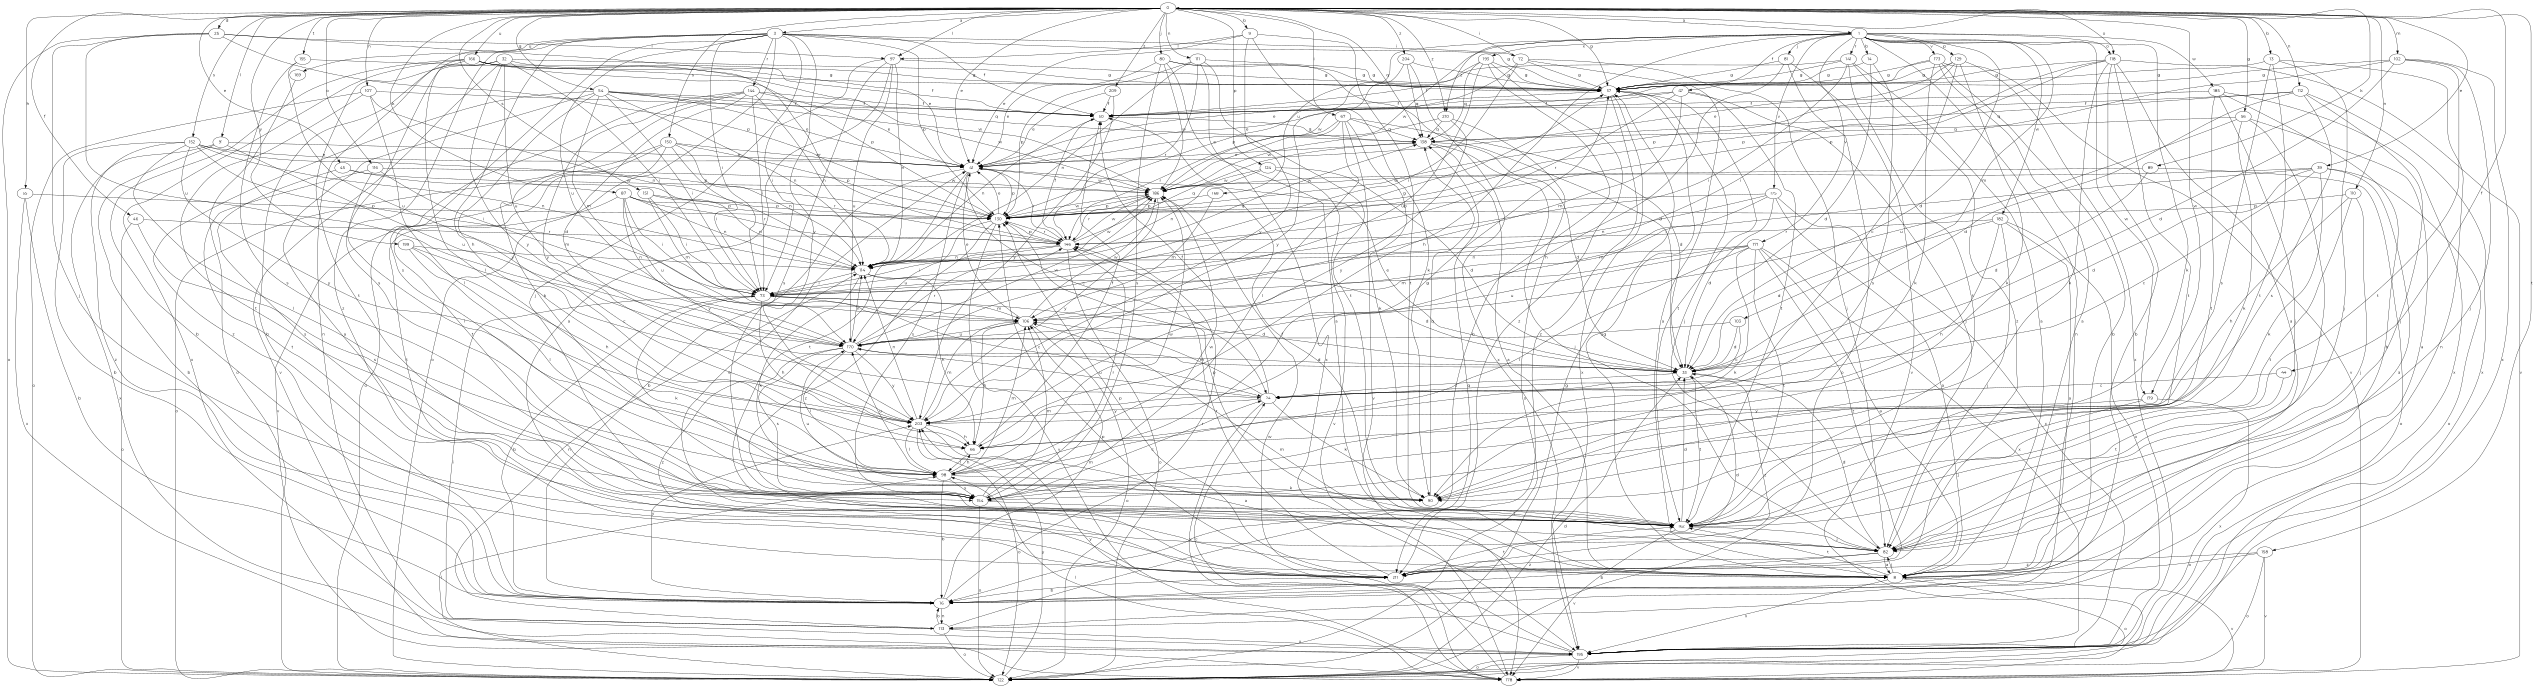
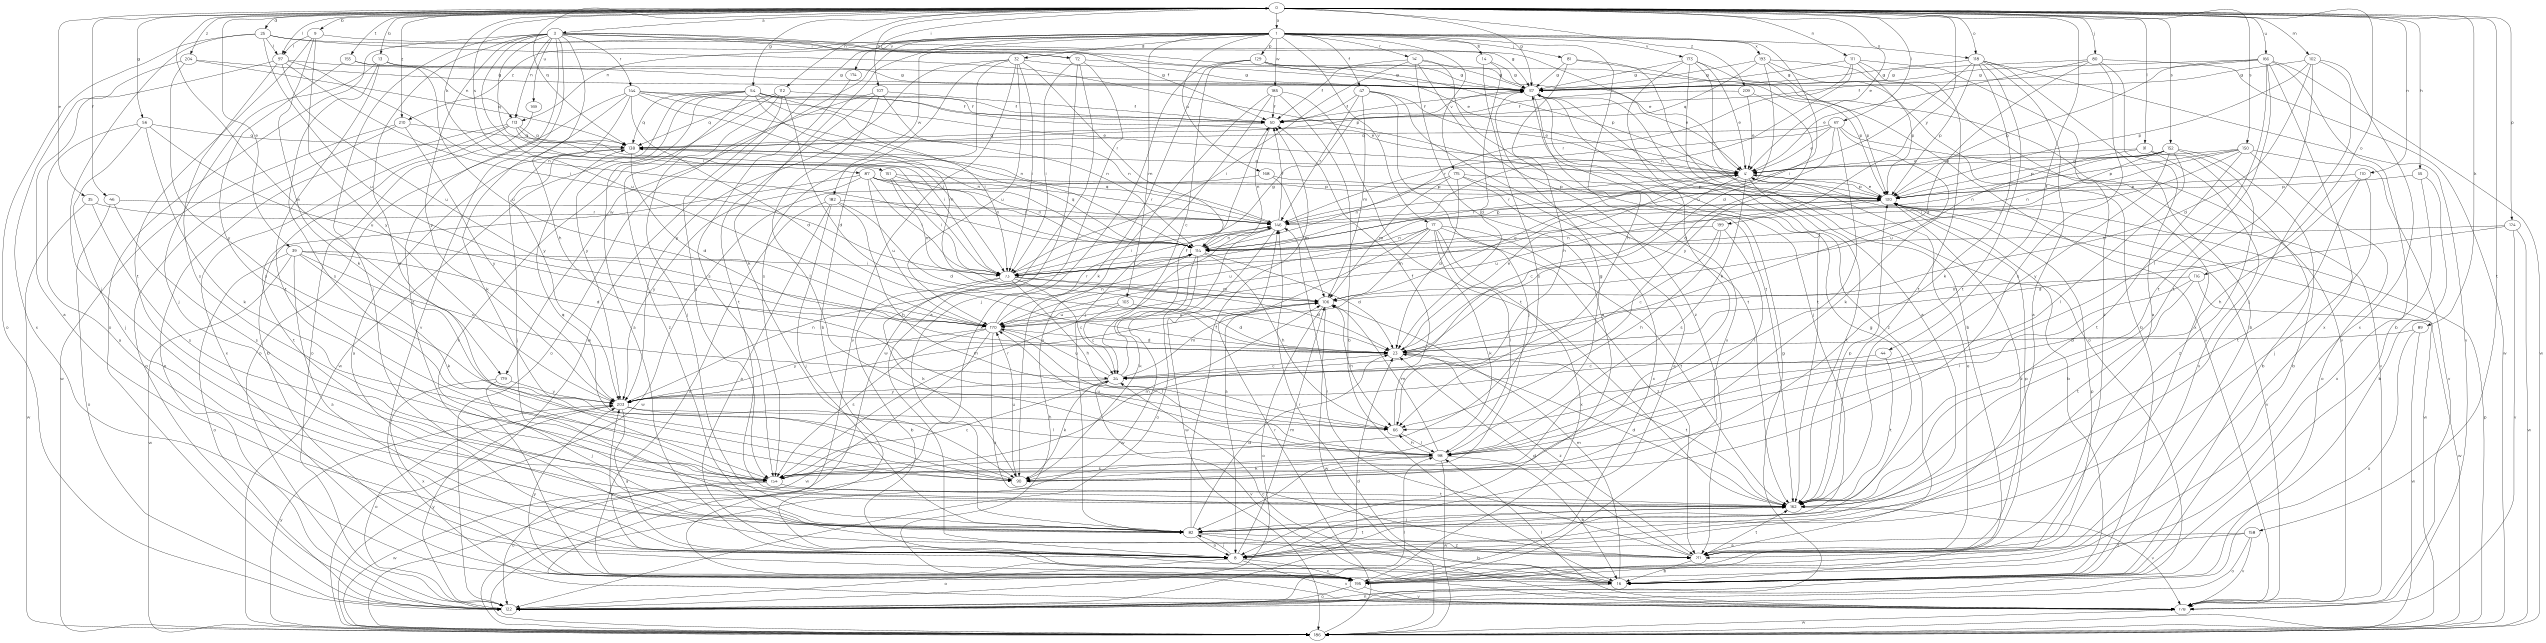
none -> (1148, 44)
none -> (854, 75)
(343, 168) -> (90, 200)
(1063, 178) -> (360, 547)
(1685, 373) -> (1395, 353)
none -> (1018, 595)
(942, 615) -> (1066, 606)
